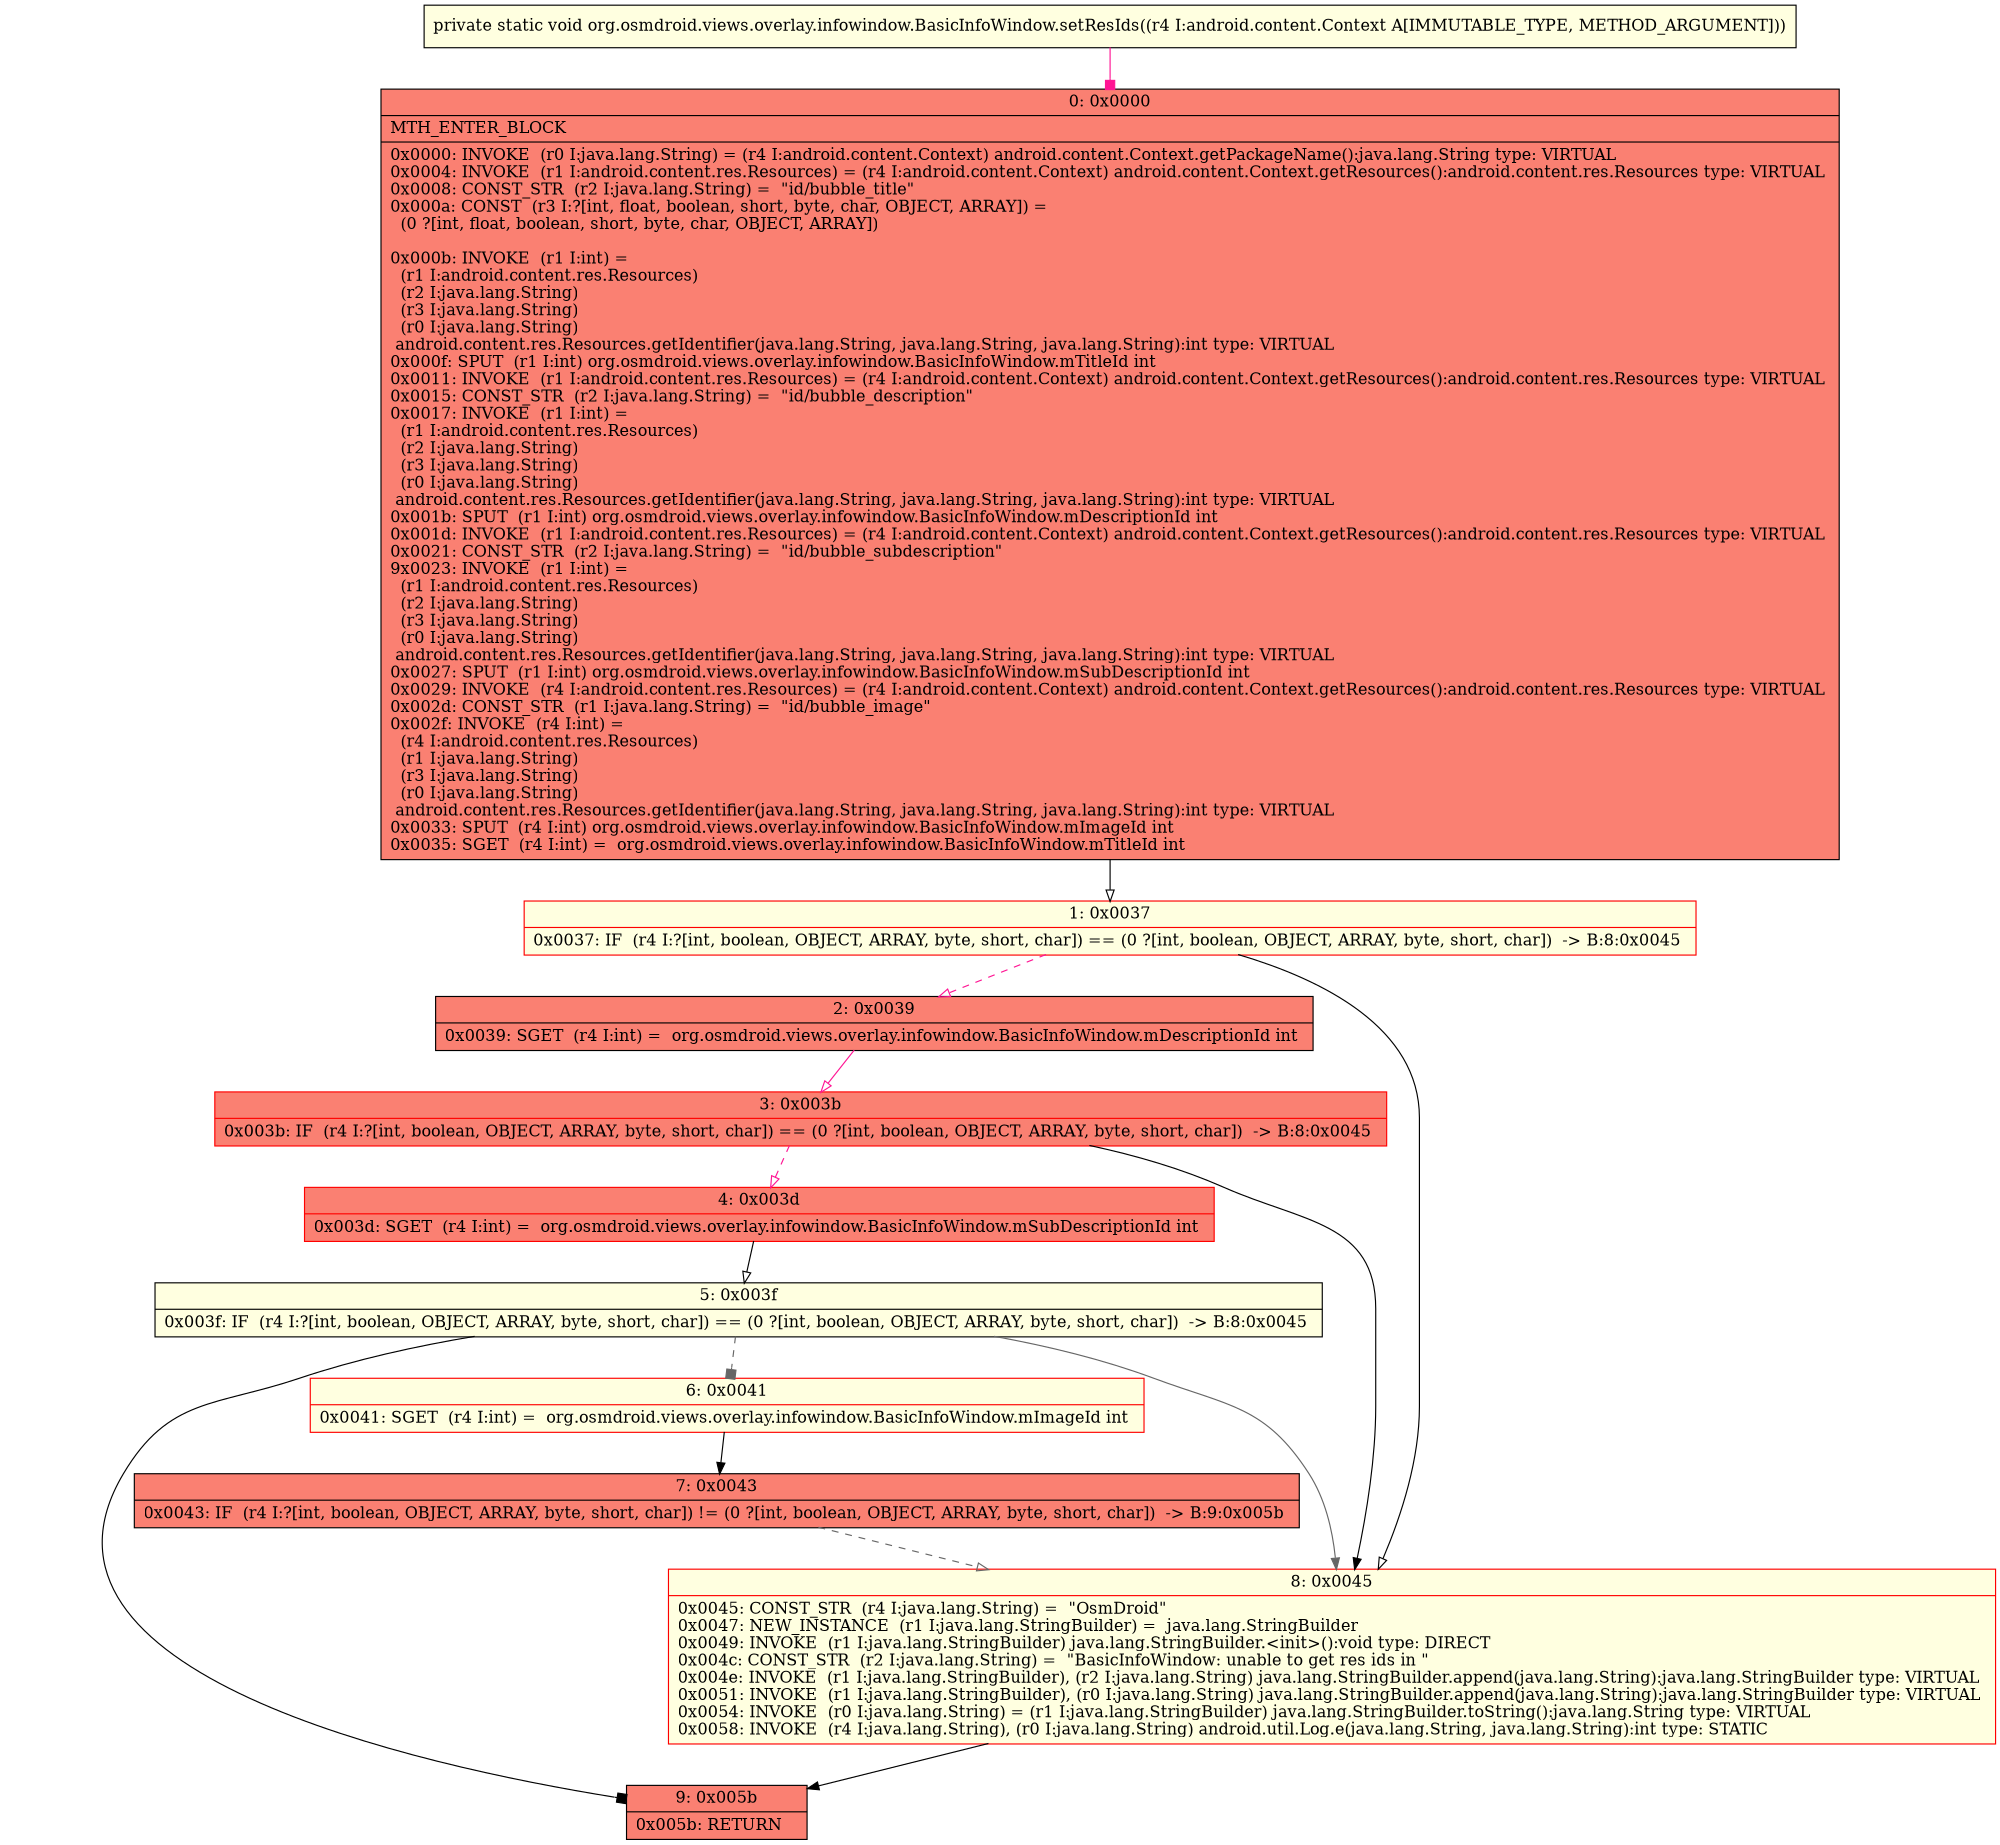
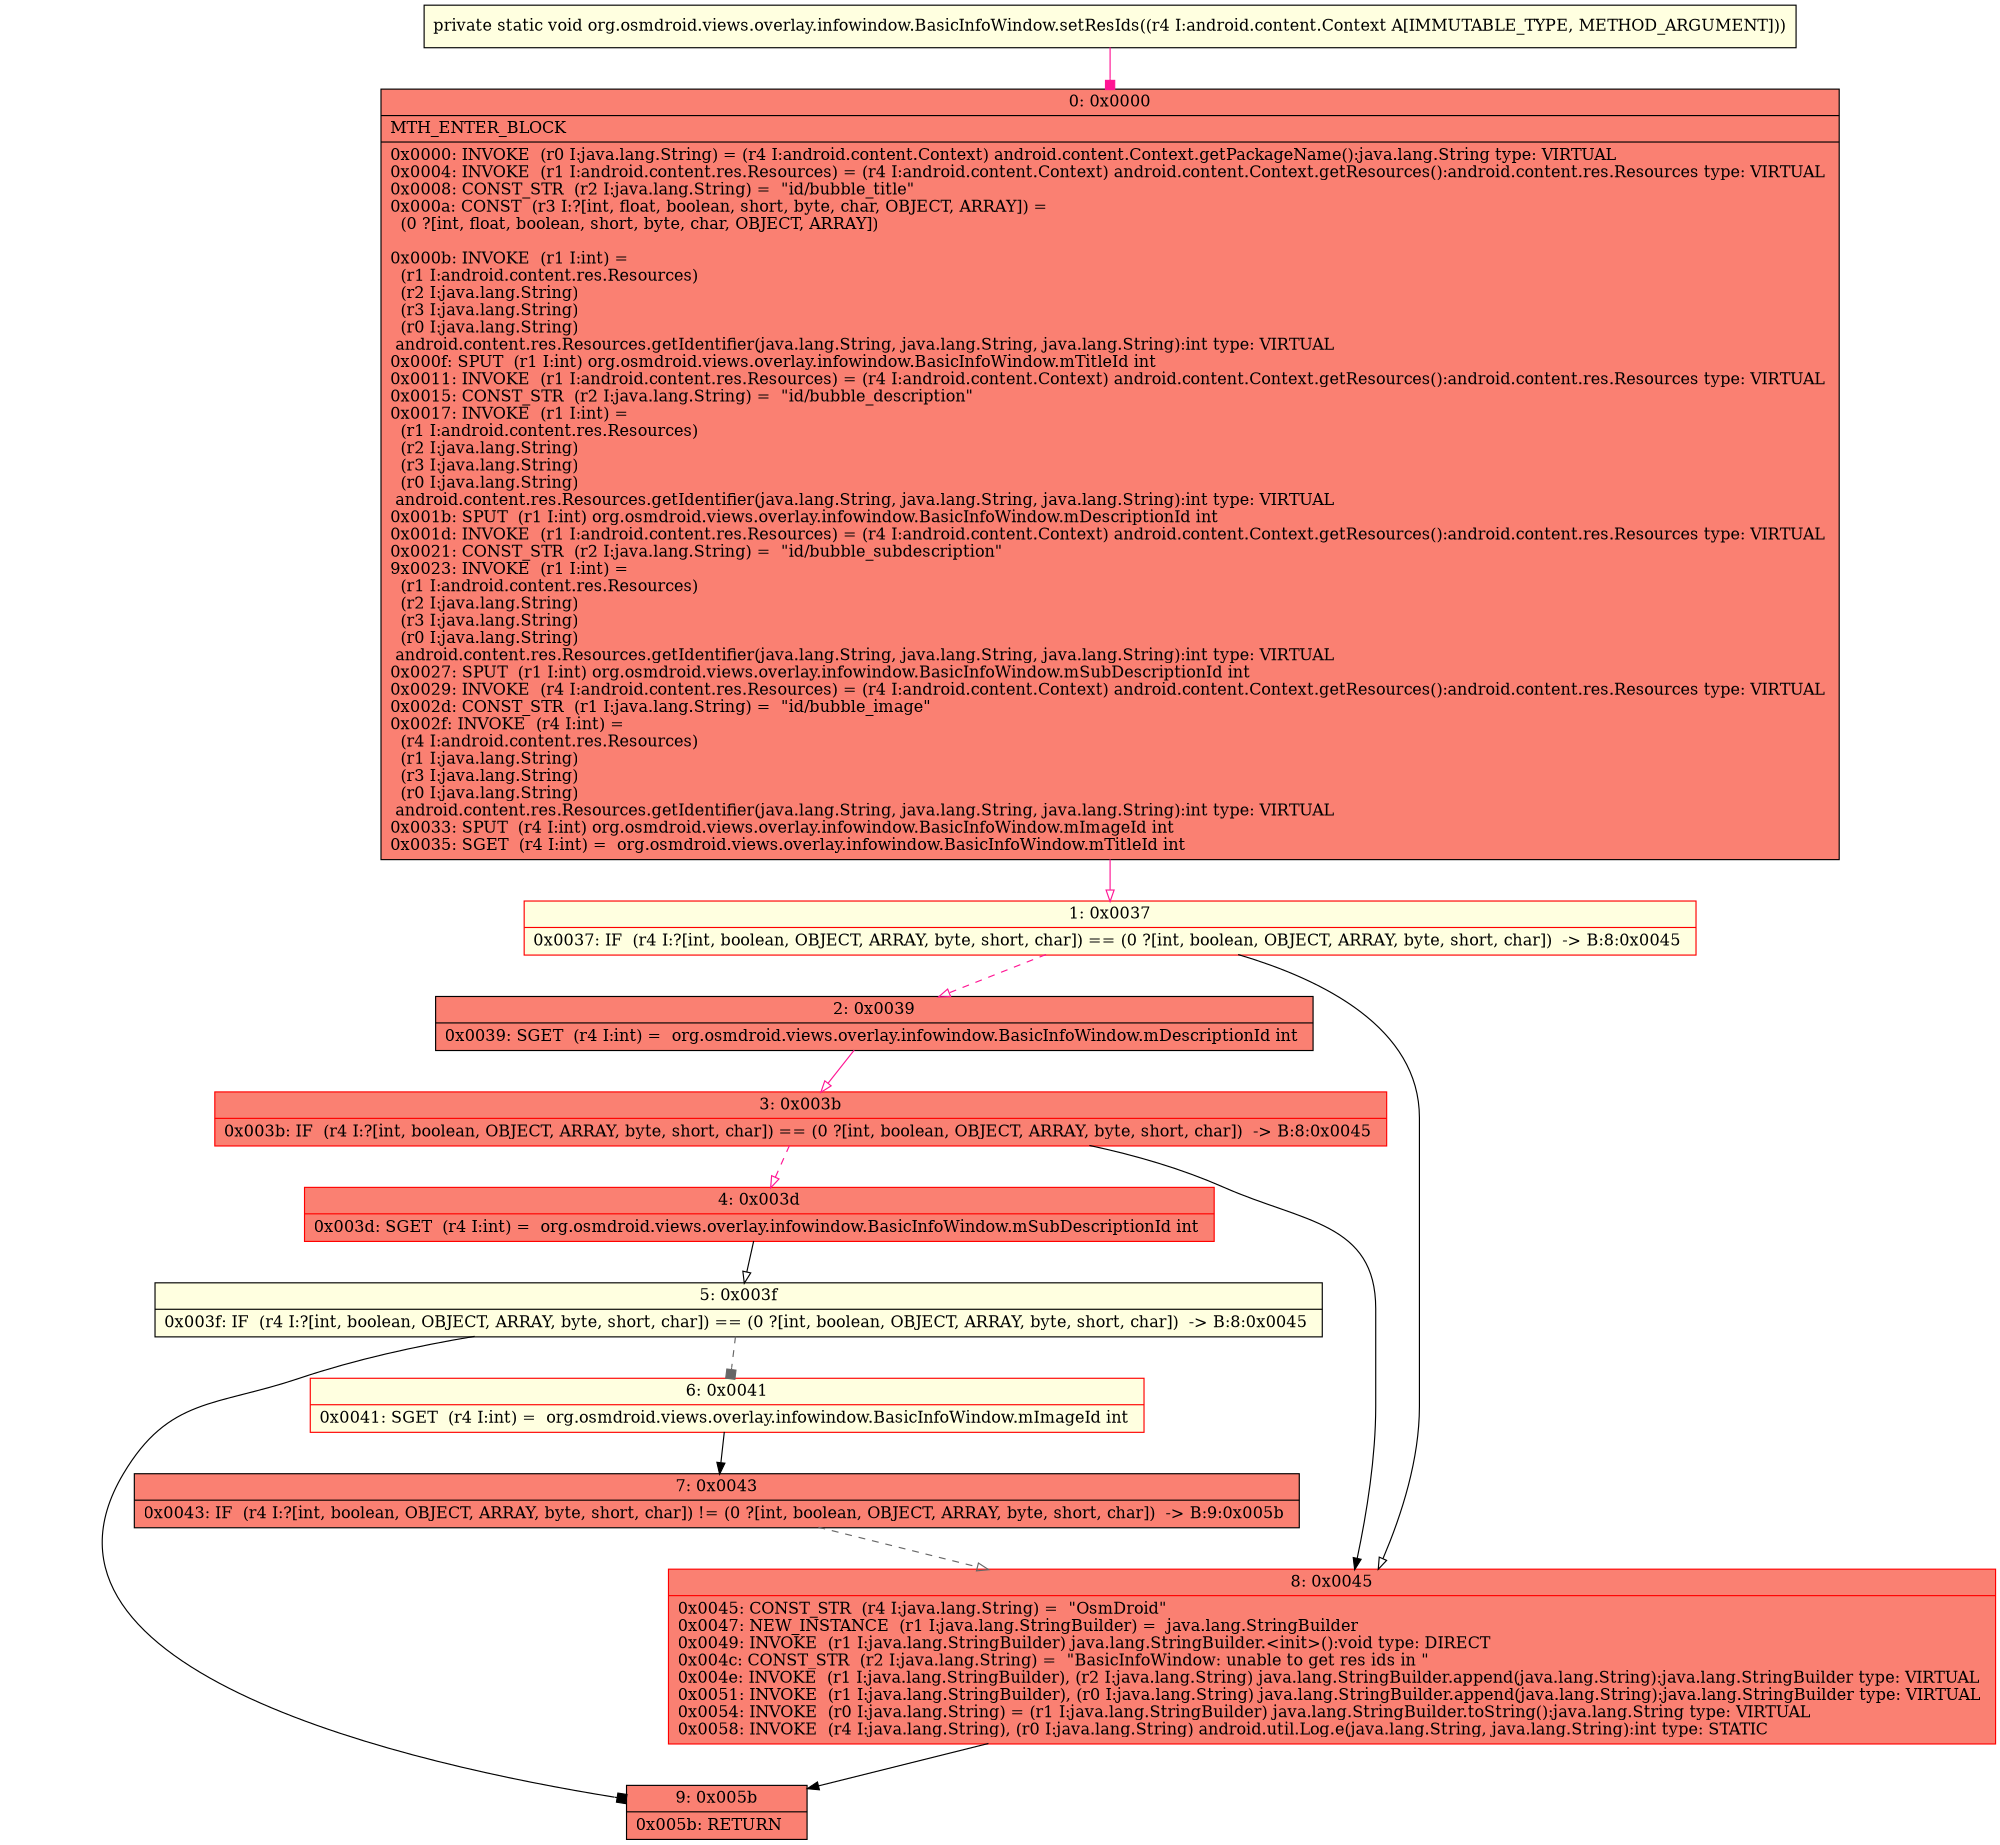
(1110, 875) -> (1110, 875)
(1206, 1396) -> none
(1332, 1657) -> (1332, 1657)
